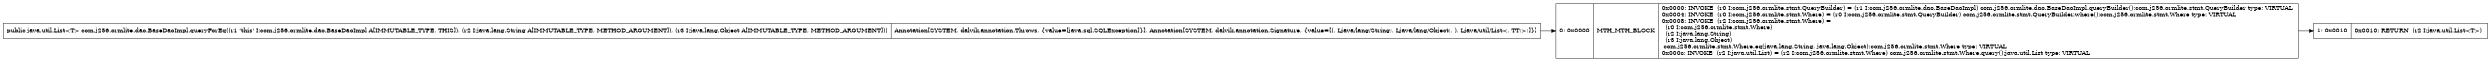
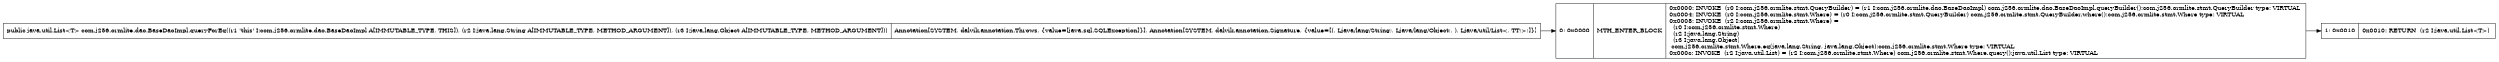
(1626, 31) -> (1630, 31)
